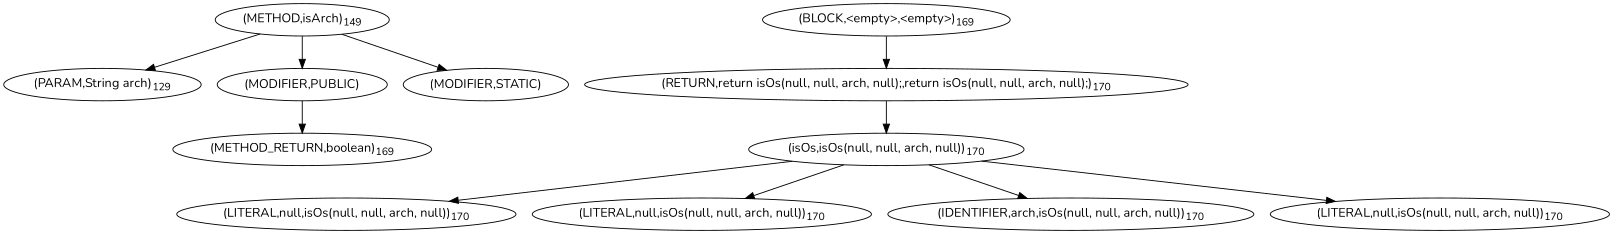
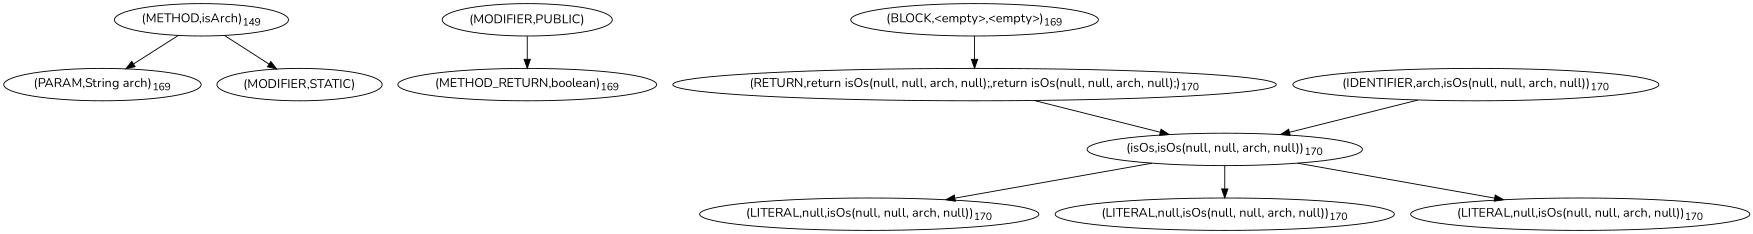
(302, 48) -> none
(162, 83) -> (162, 83)
(974, 180) -> (1354, 116)
